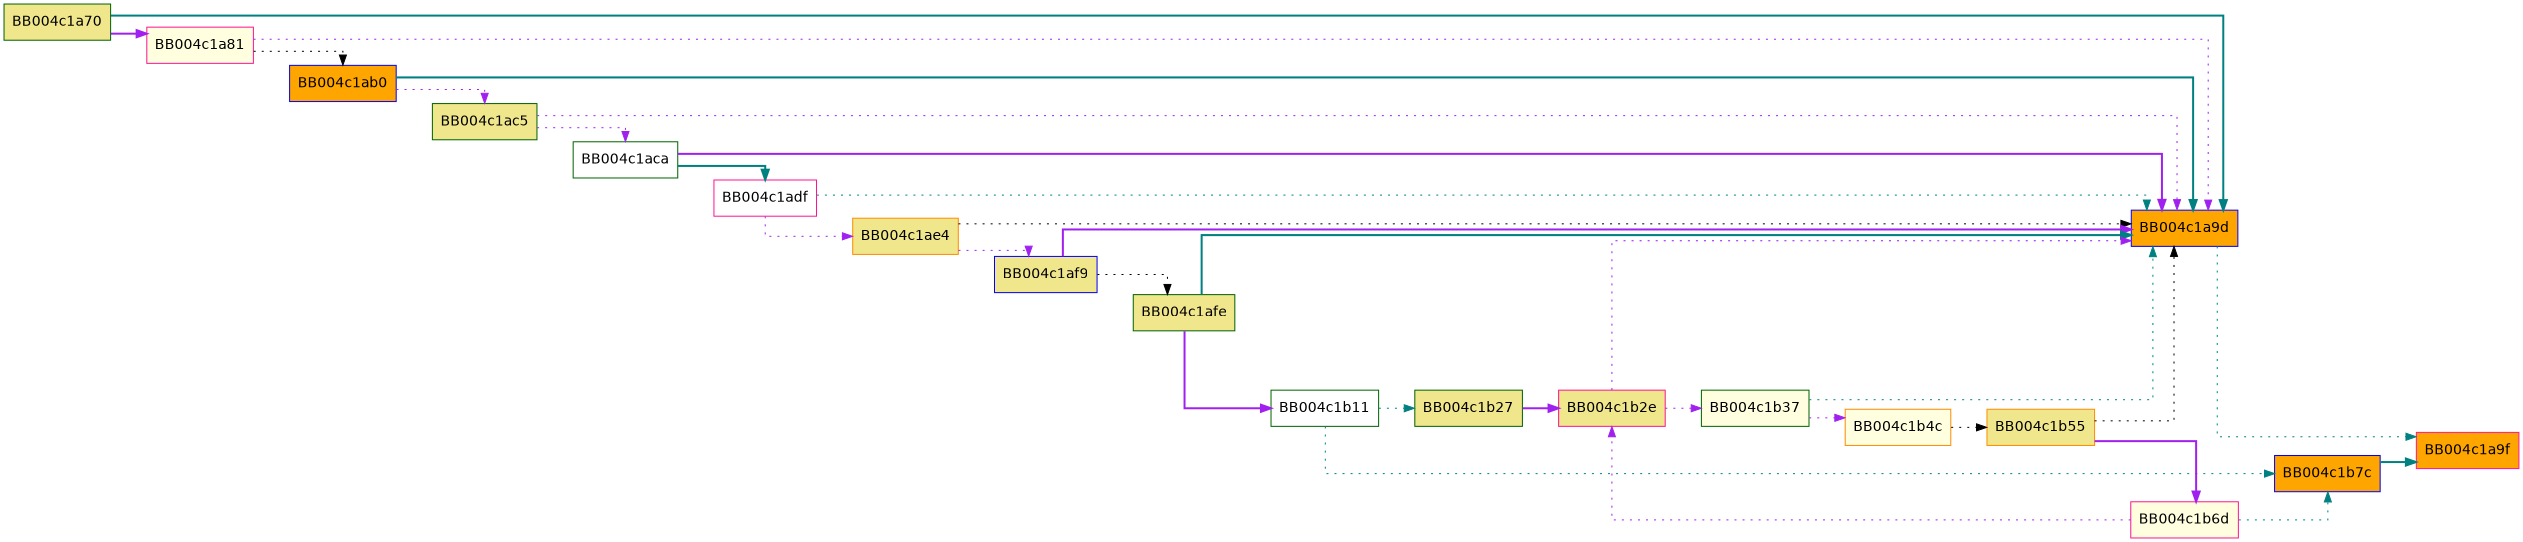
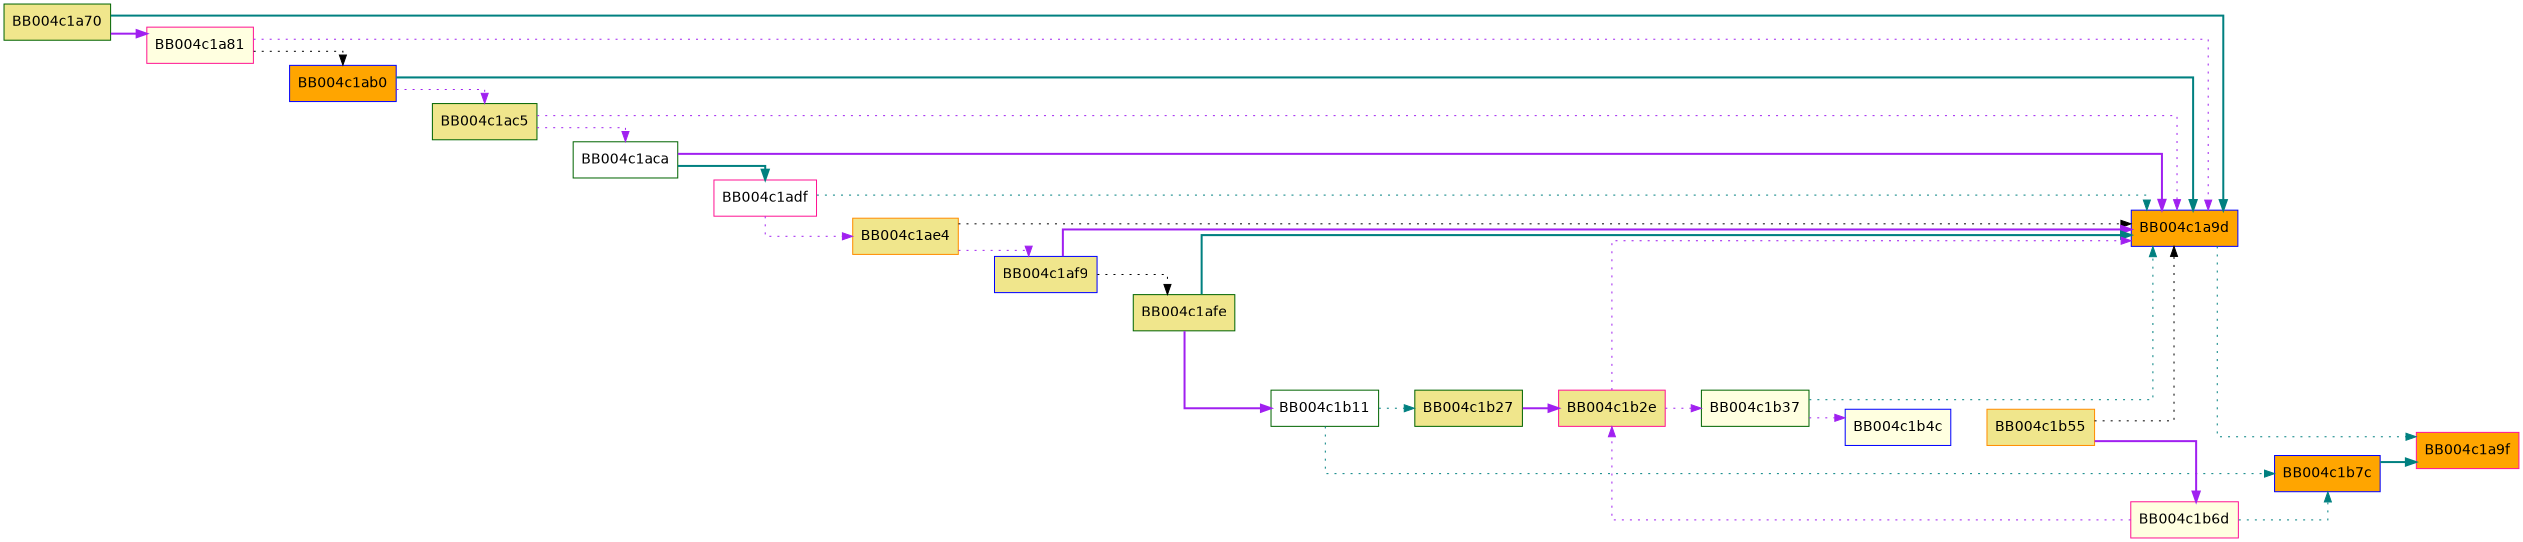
(1898, 427) -> (1898, 427)
(1964, 427) -> none
